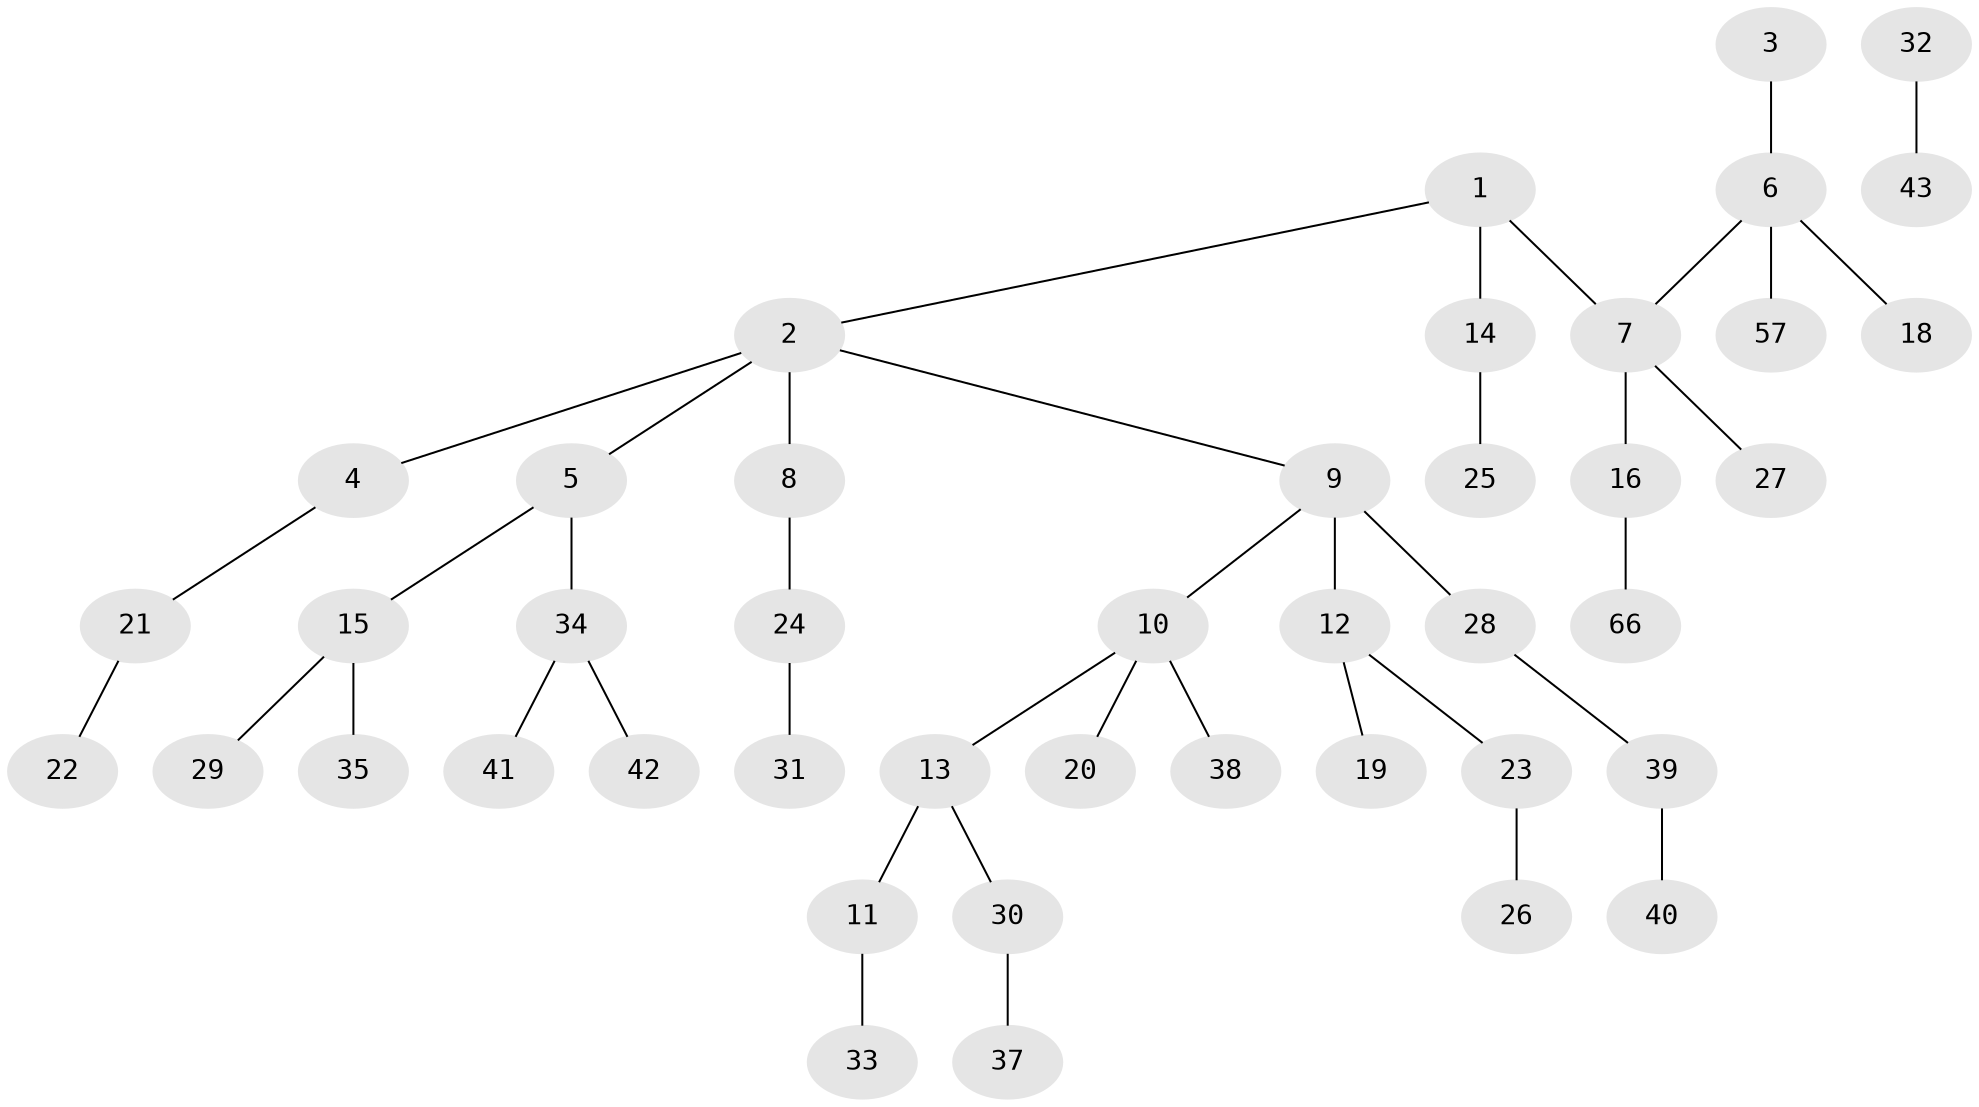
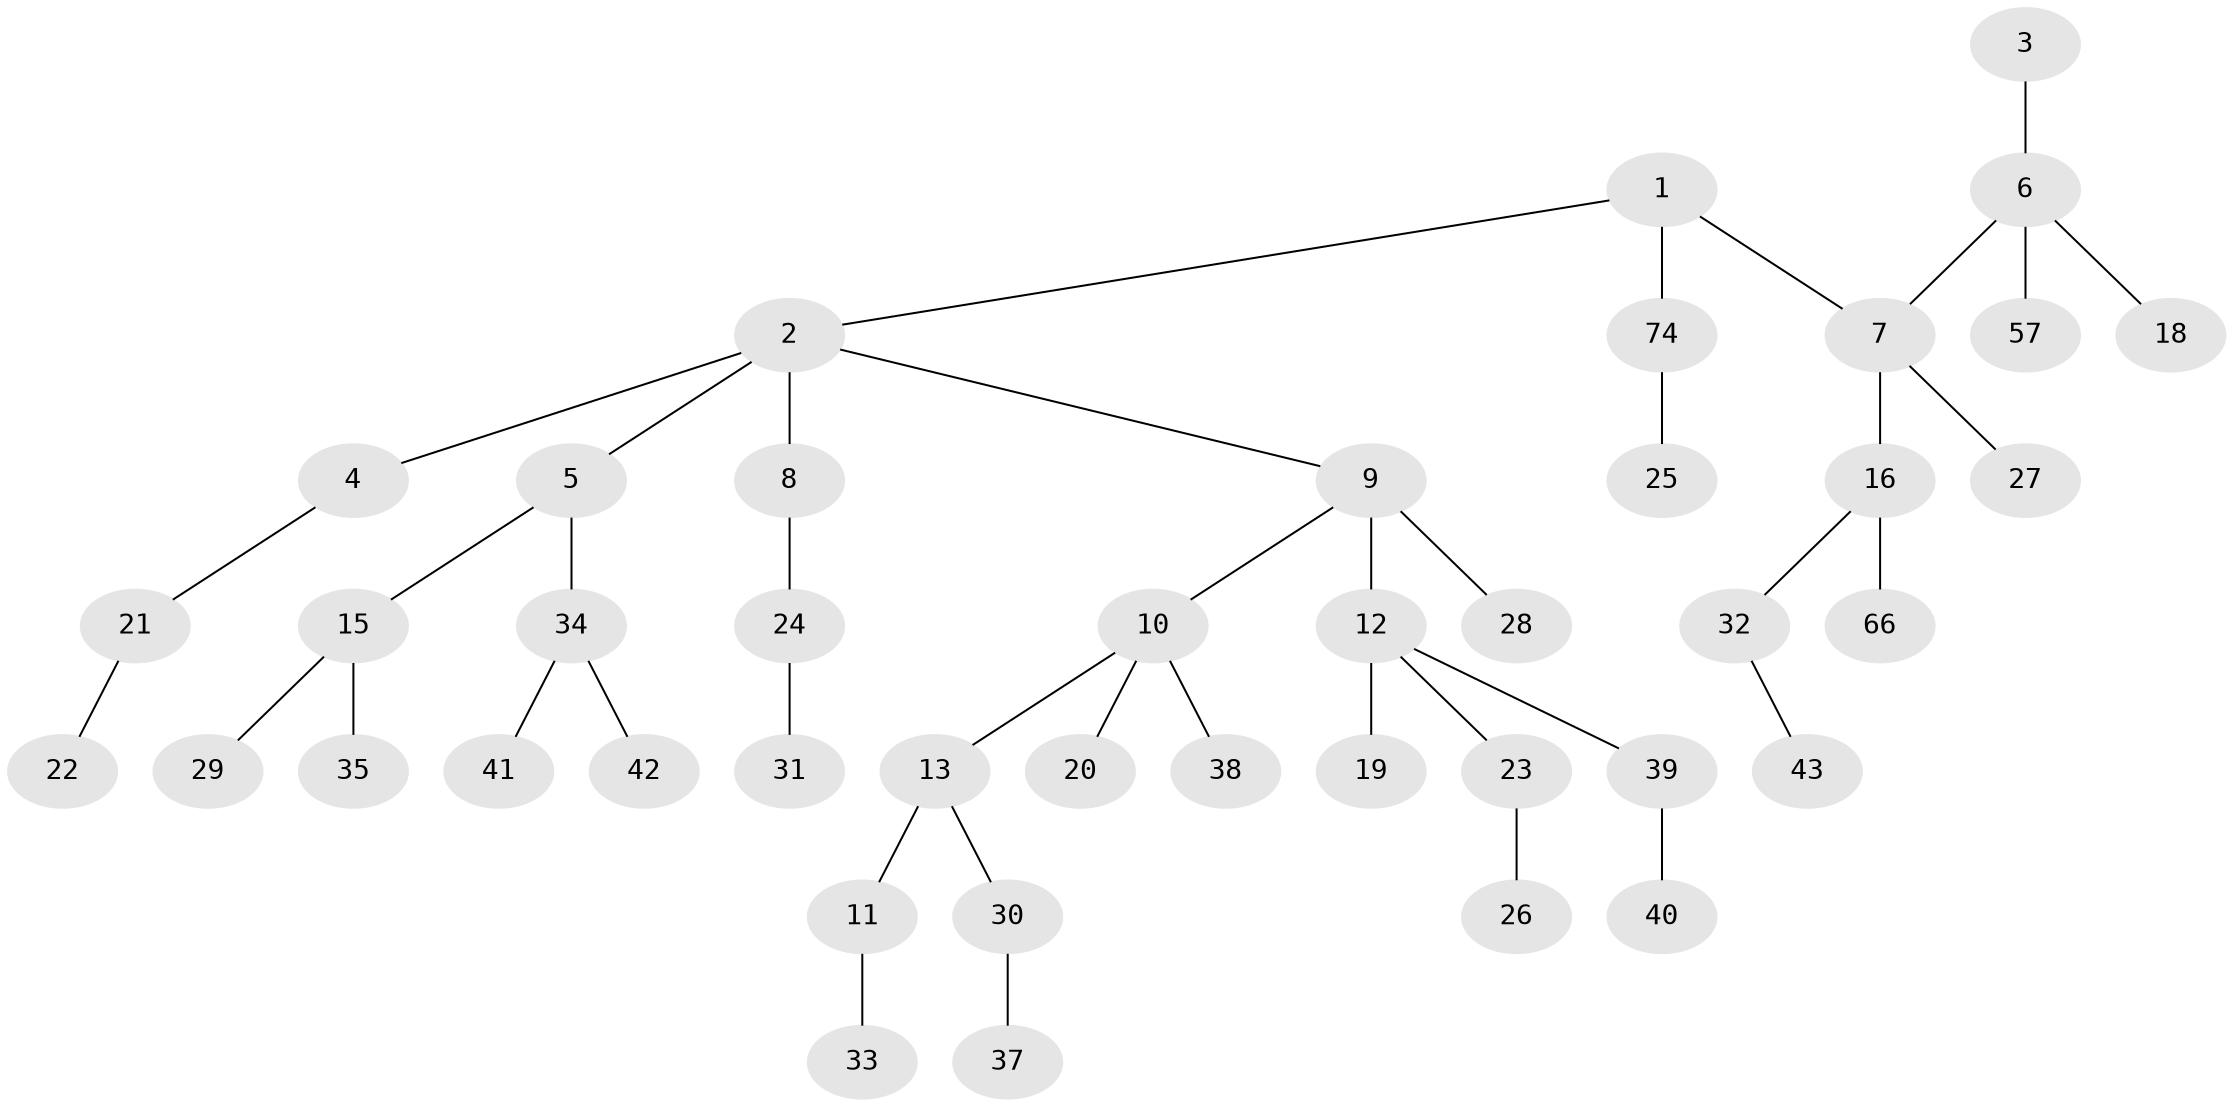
(1480, 335) -> (1662, 335)
none -> (1808, 553)
(1571, 699) -> (1517, 699)
